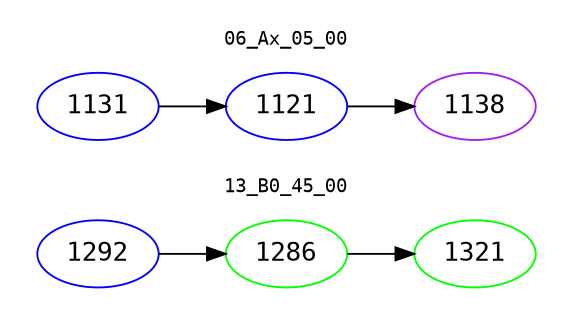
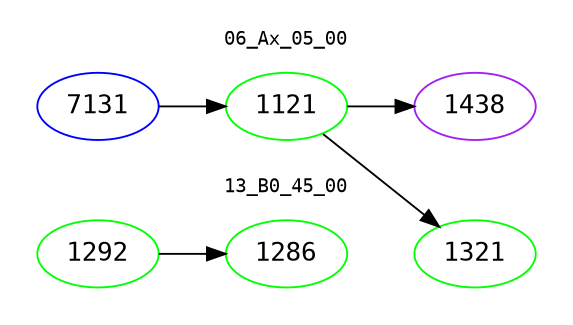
(98, 106) -> (98, 106)
(287, 106) -> (287, 106)
(475, 106) -> (475, 106)
(98, 254) -> (98, 254)
(371, 254) -> (384, 183)
